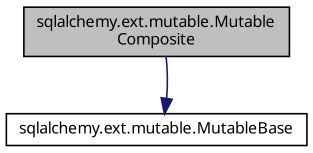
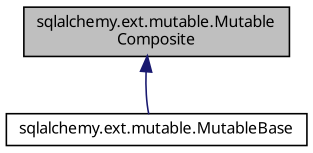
(167, 77) -> (146, 93)
